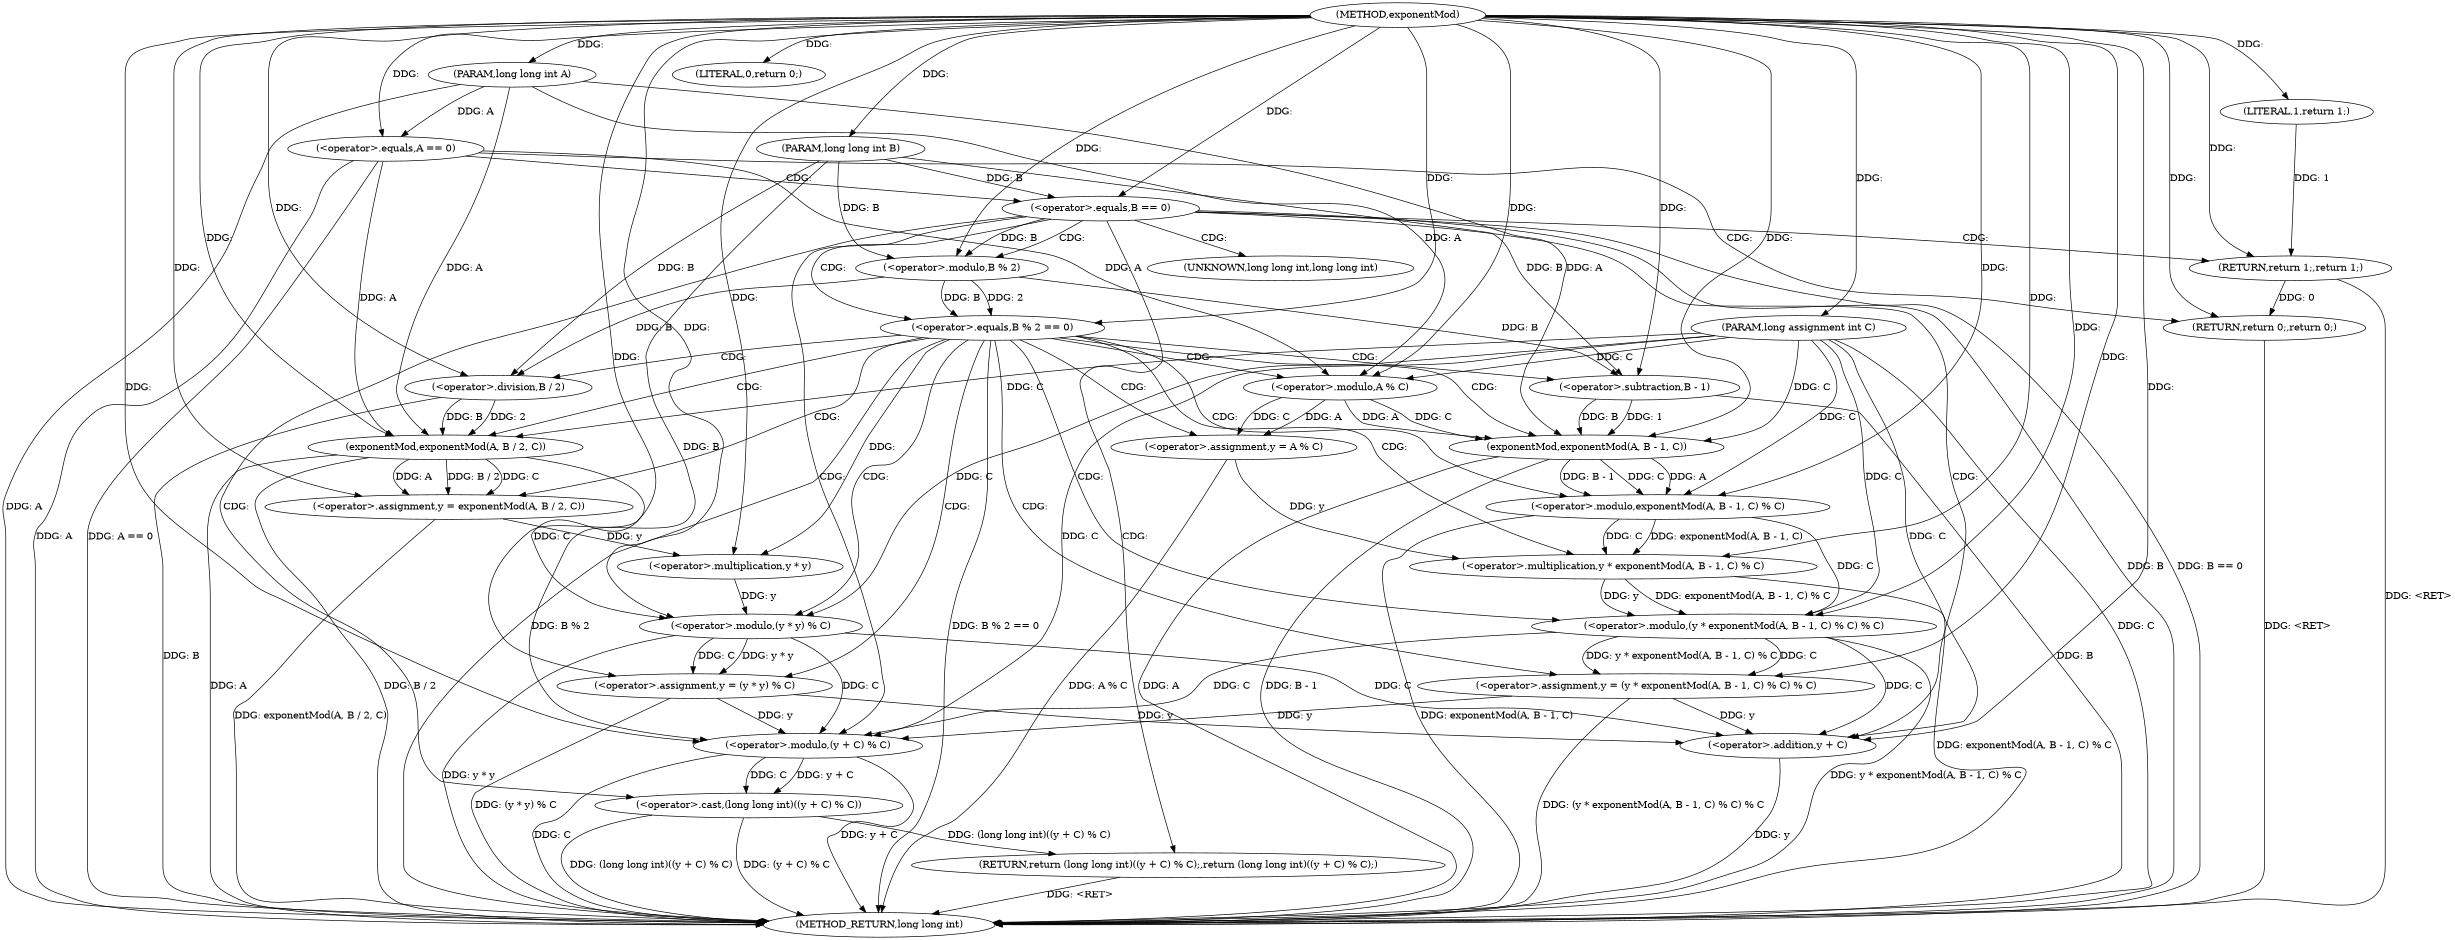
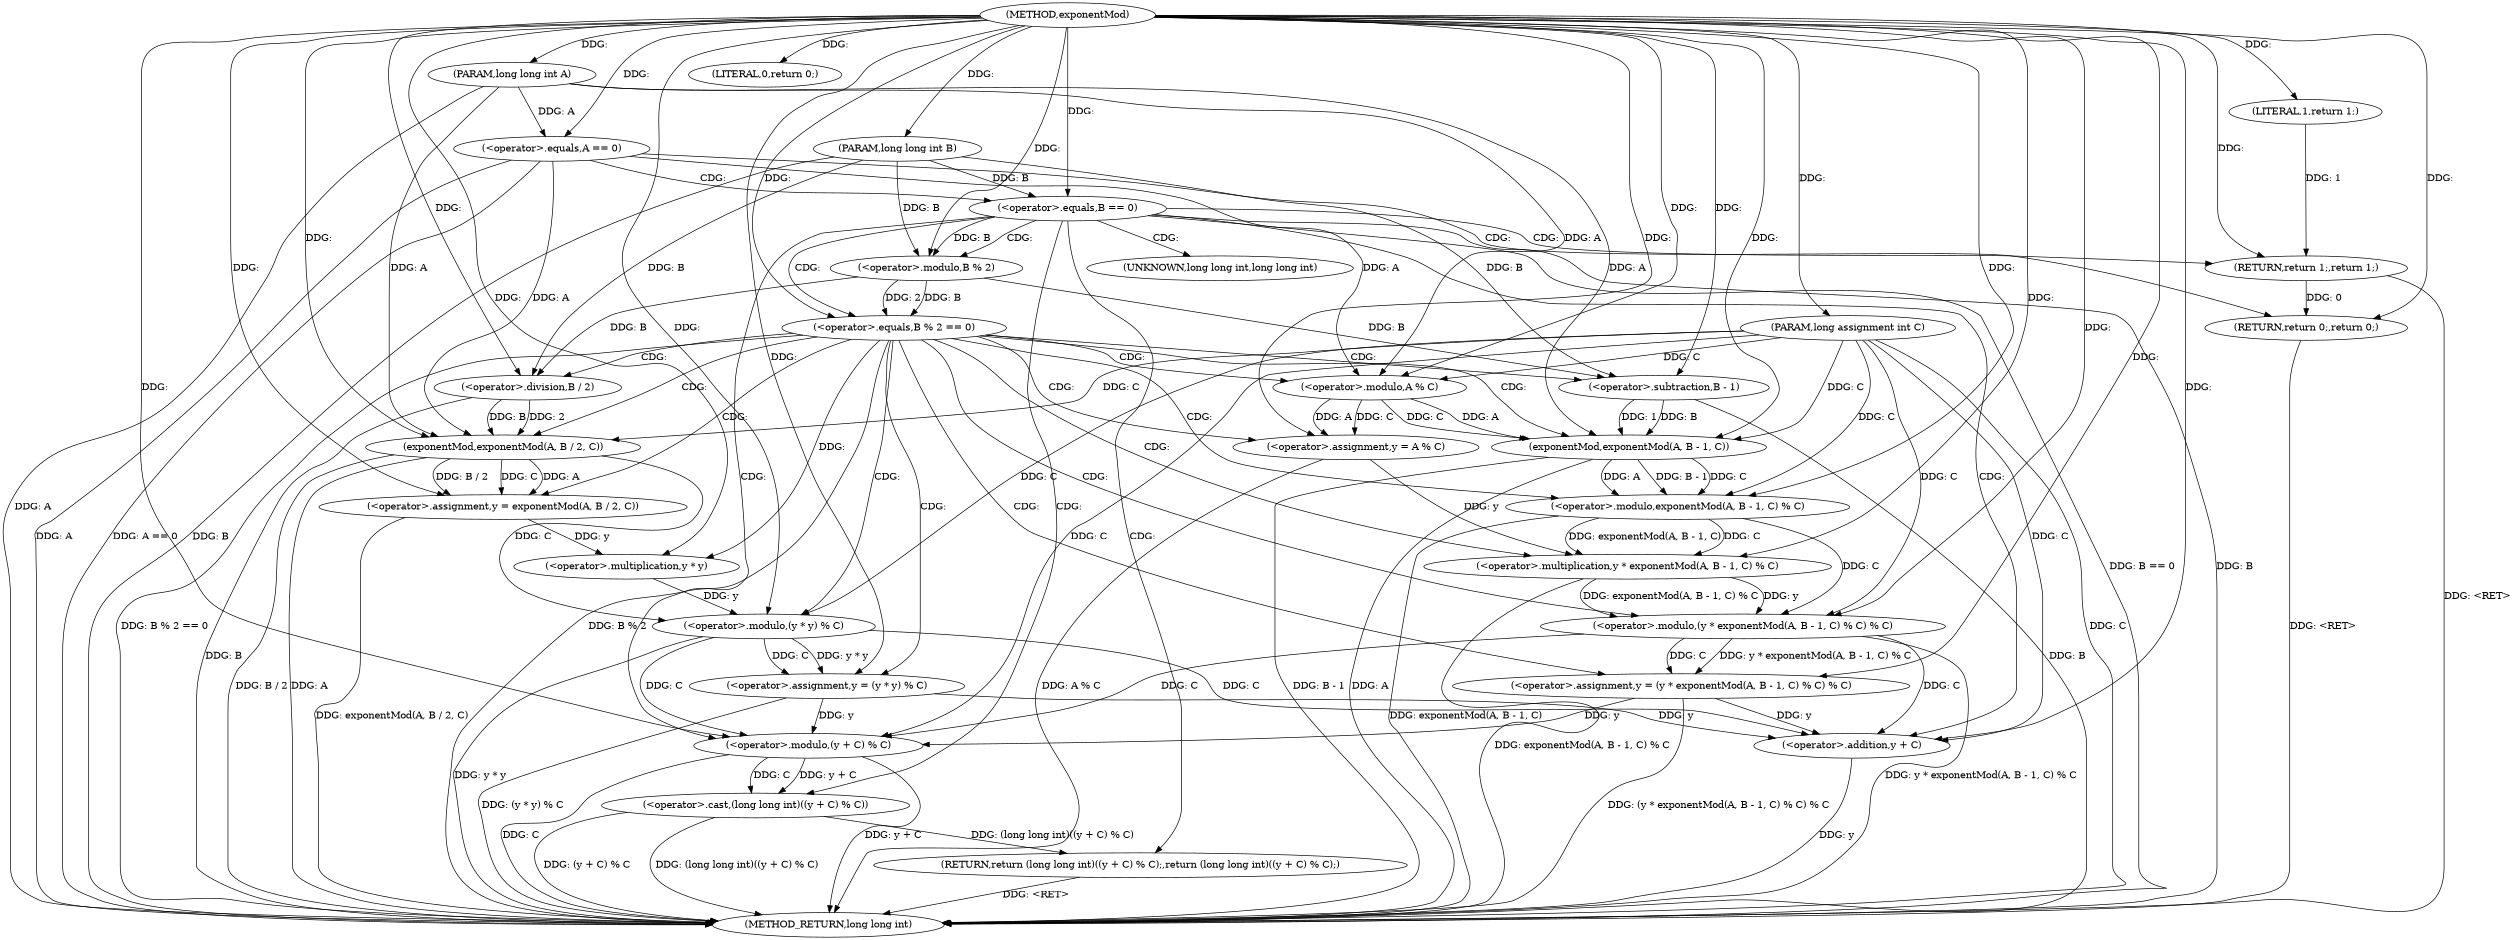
none -> (1630, 189)
(684, 522) -> (96, 616)
